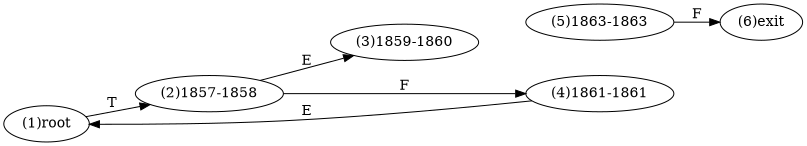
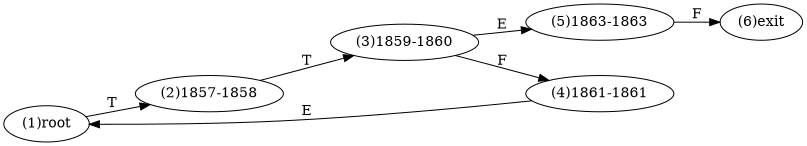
none -> (497, 33)
(307, 61) -> (307, 61)
(399, 94) -> (497, 67)
